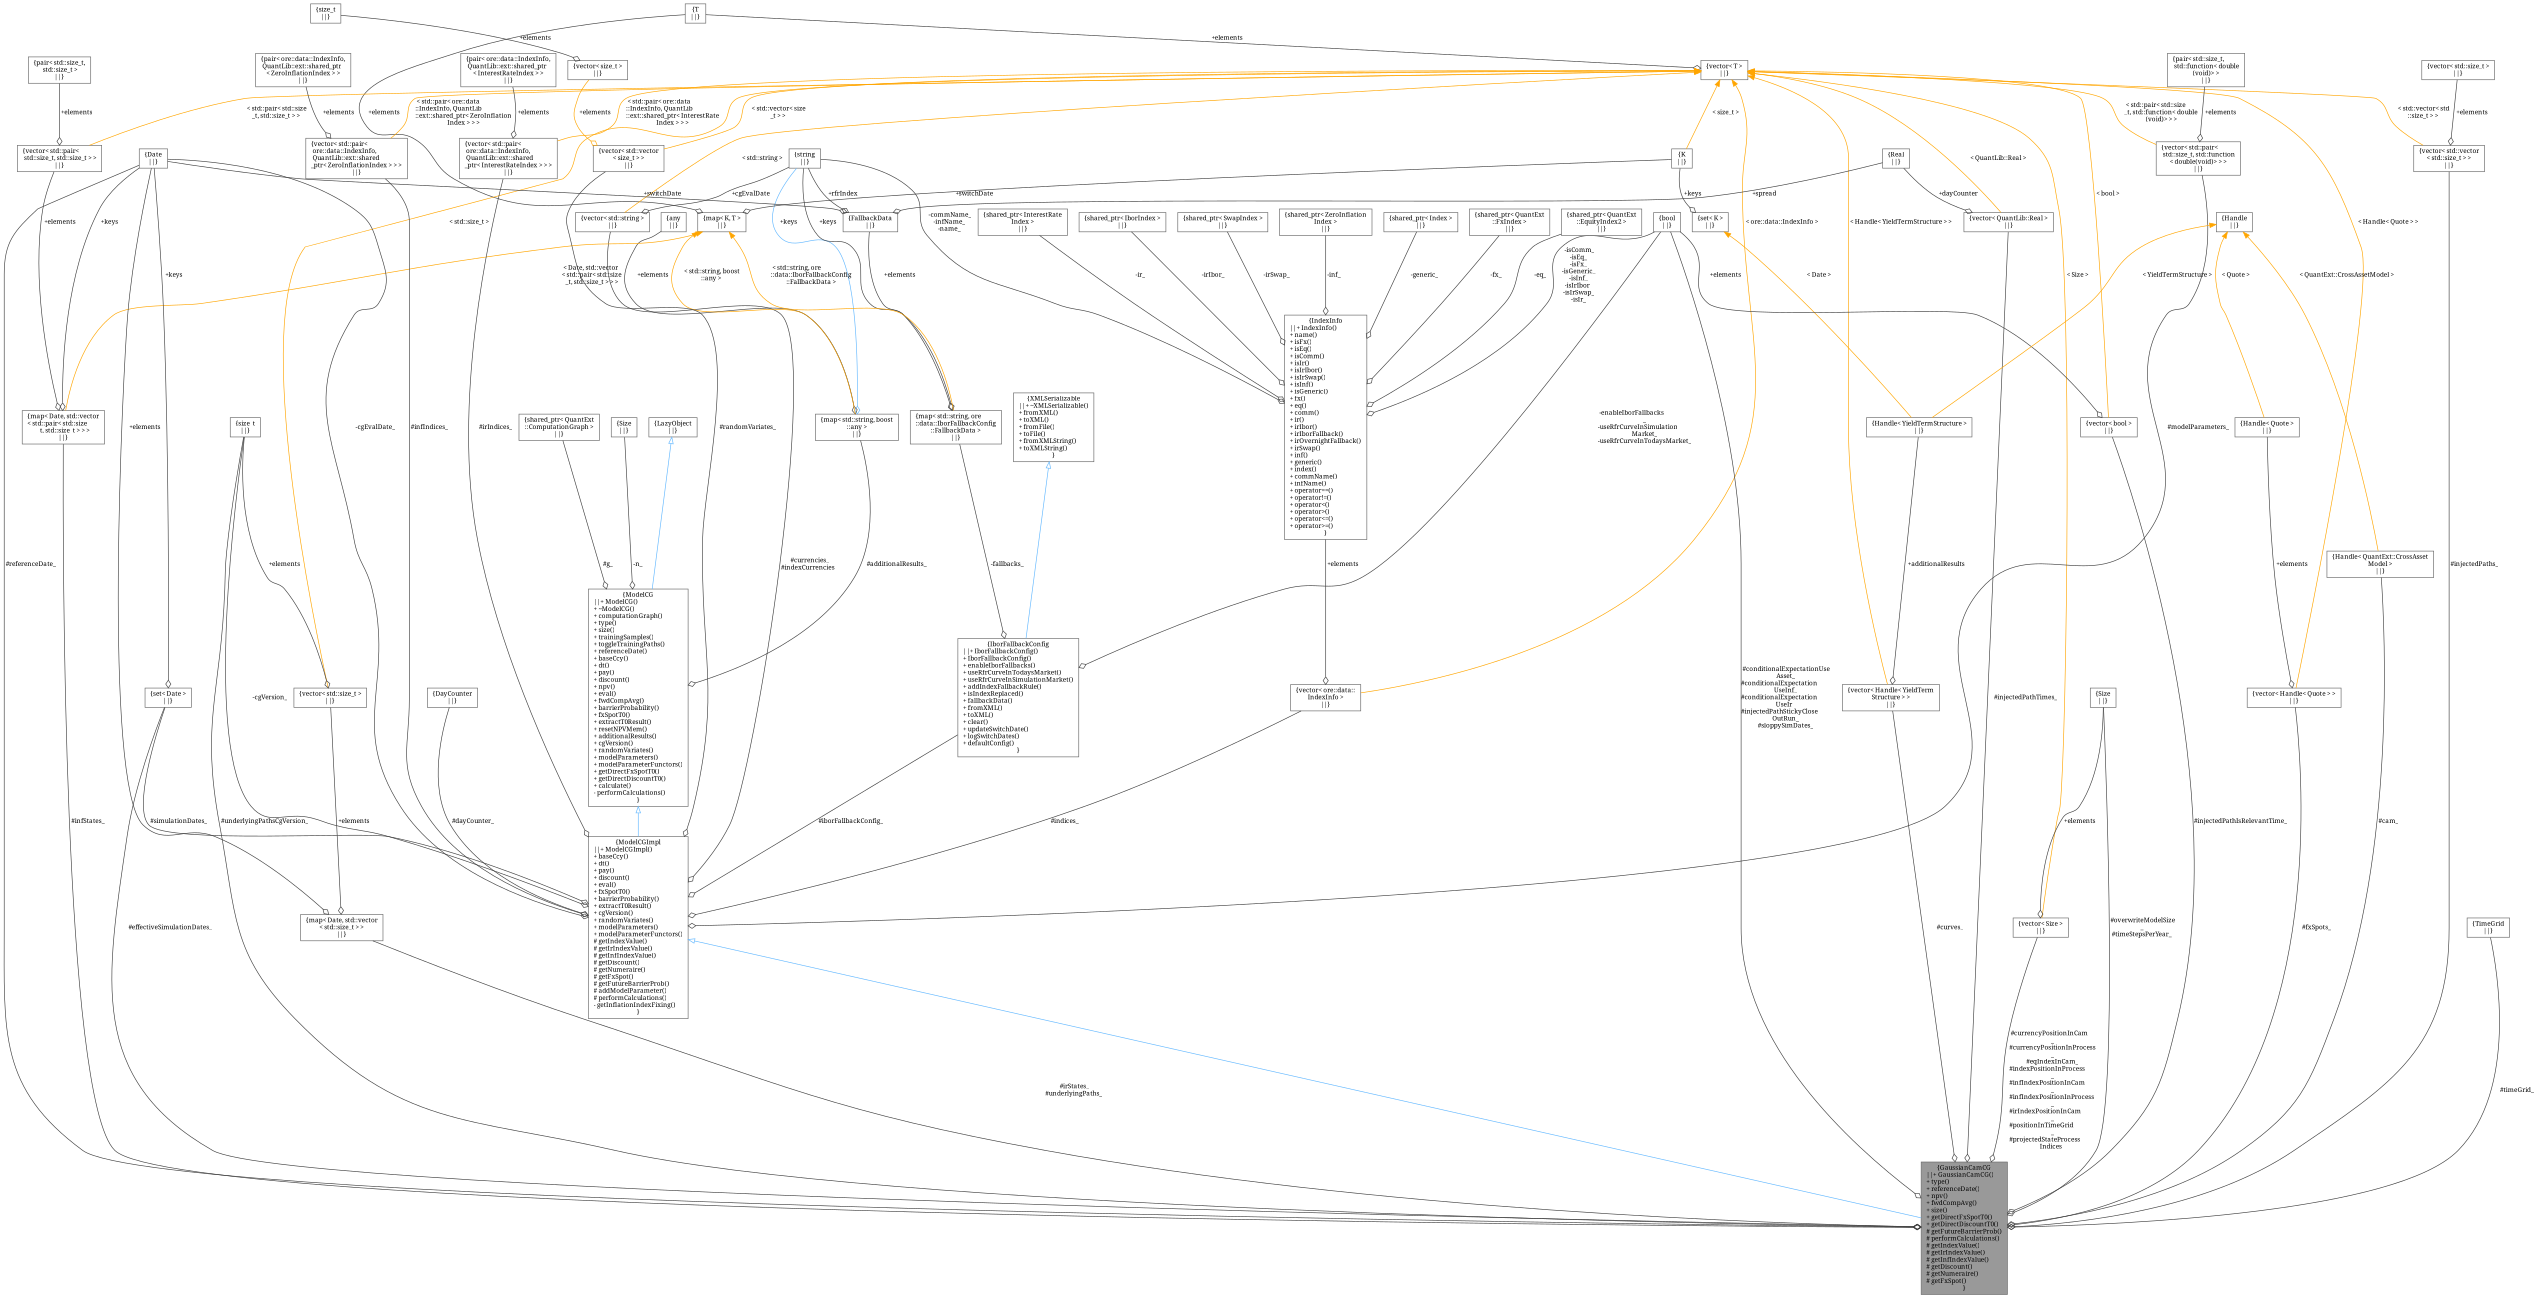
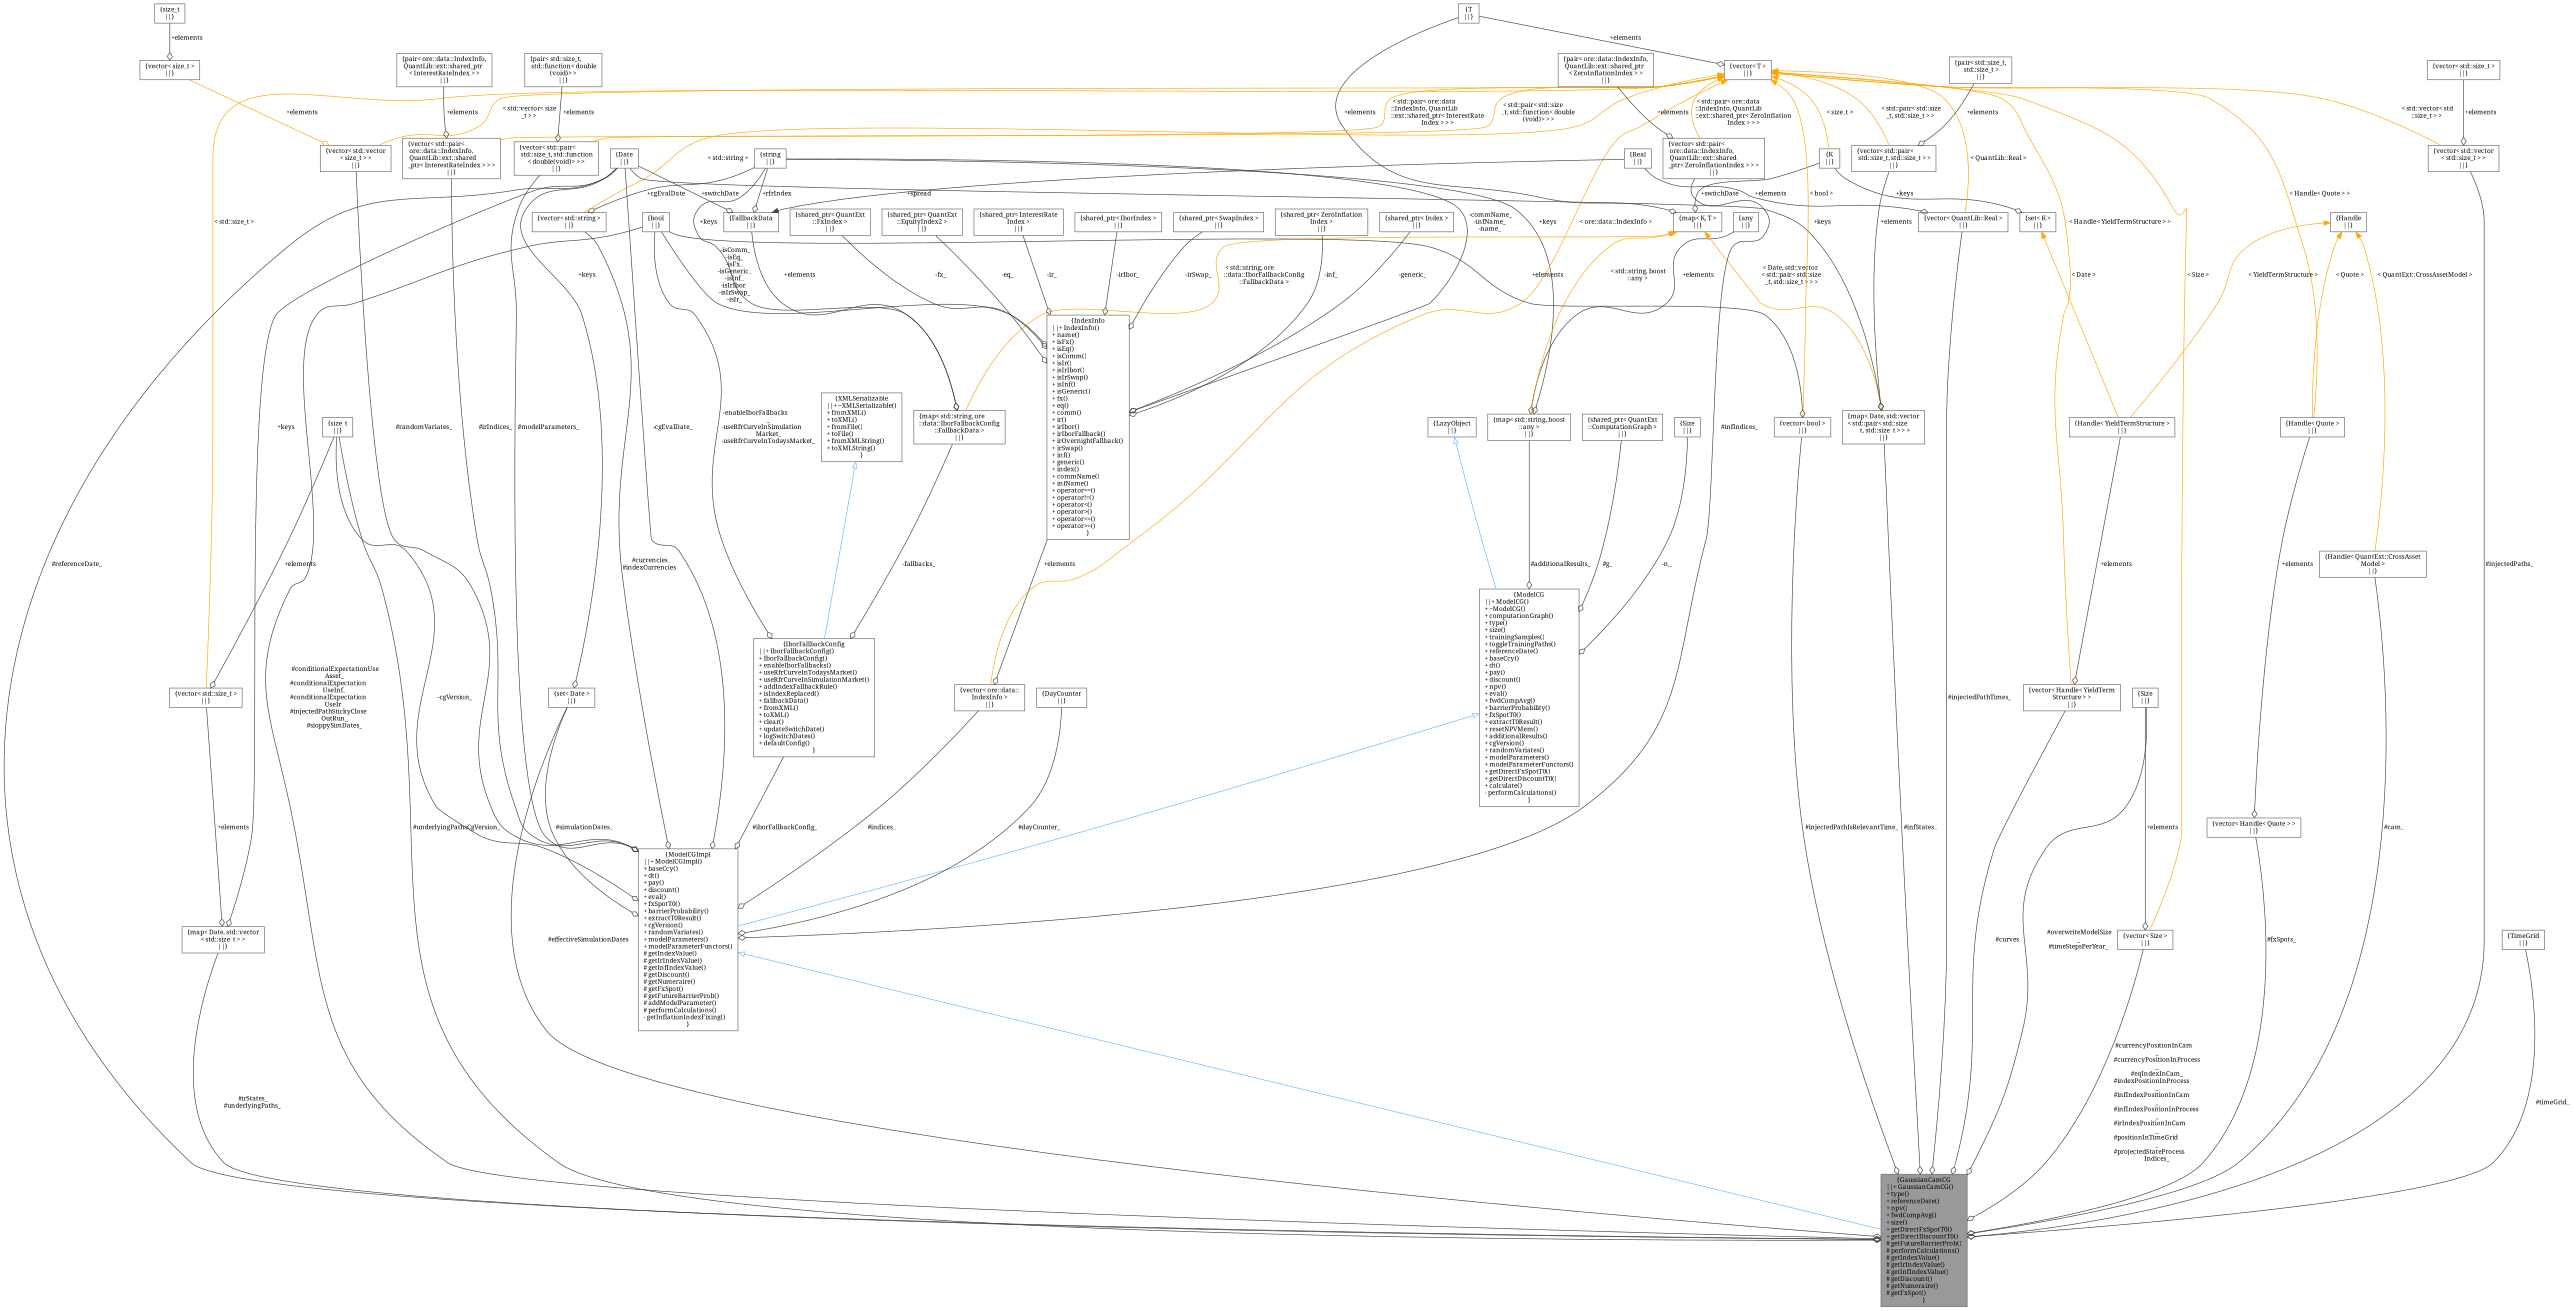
(2305, 143) -> (2191, 94)
(1958, 194) -> (1770, 194)
(1393, 201) -> (1179, 174)
(842, 258) -> (1399, 183)
(144, 427) -> (286, 427)
(1936, 564) -> (2116, 564)
